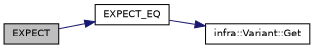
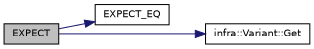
(182, 22) -> (127, 34)
